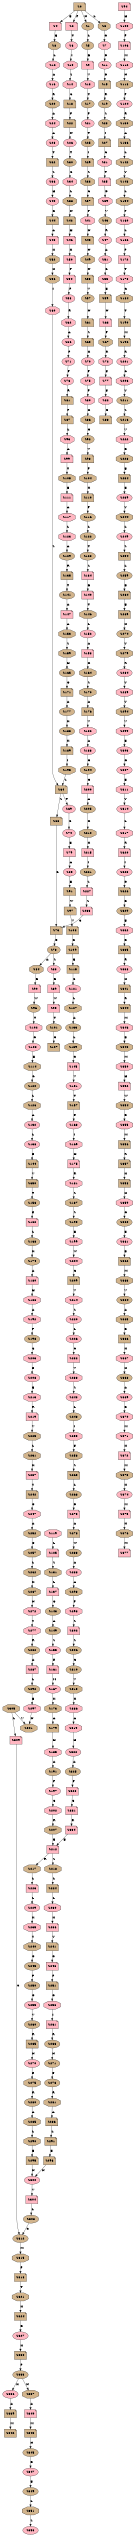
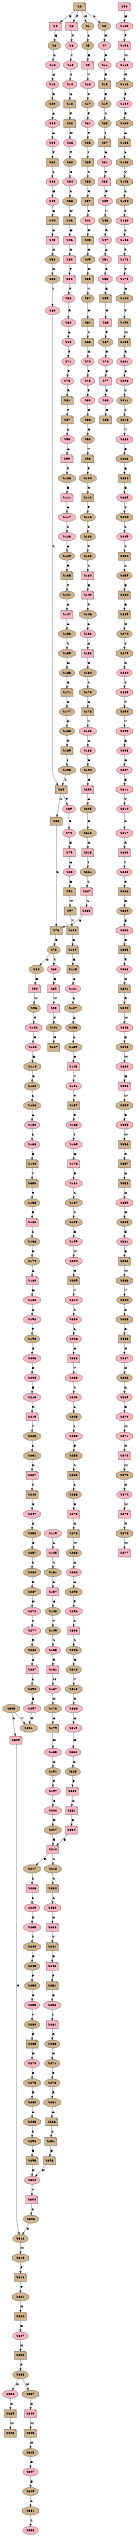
(54, 1621) -> (54, 1621)
(73, 1801) -> (73, 1801)
